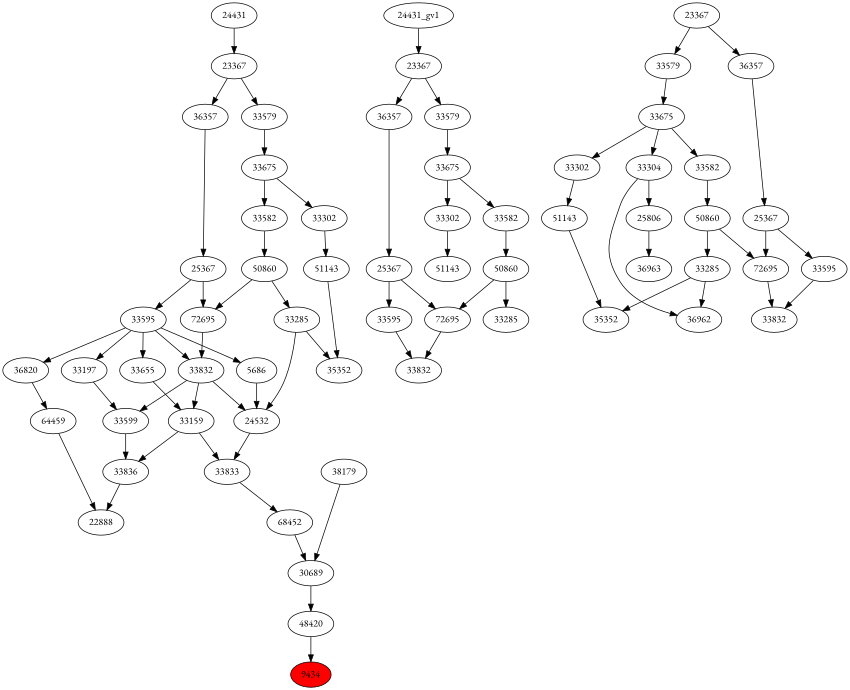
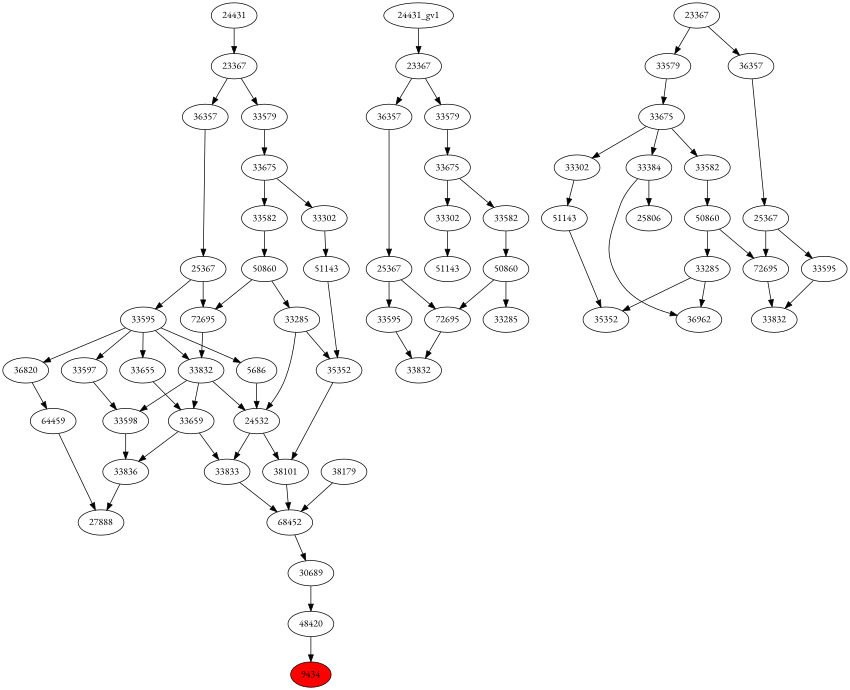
(649, 168) -> (649, 168)
(649, 269) -> none
(84, 370) -> (84, 370)
(126, 421) -> (126, 421)
(191, 421) -> (191, 421)
none -> (286, 472)
(329, 519) -> (320, 495)
(101, 522) -> (101, 522)
